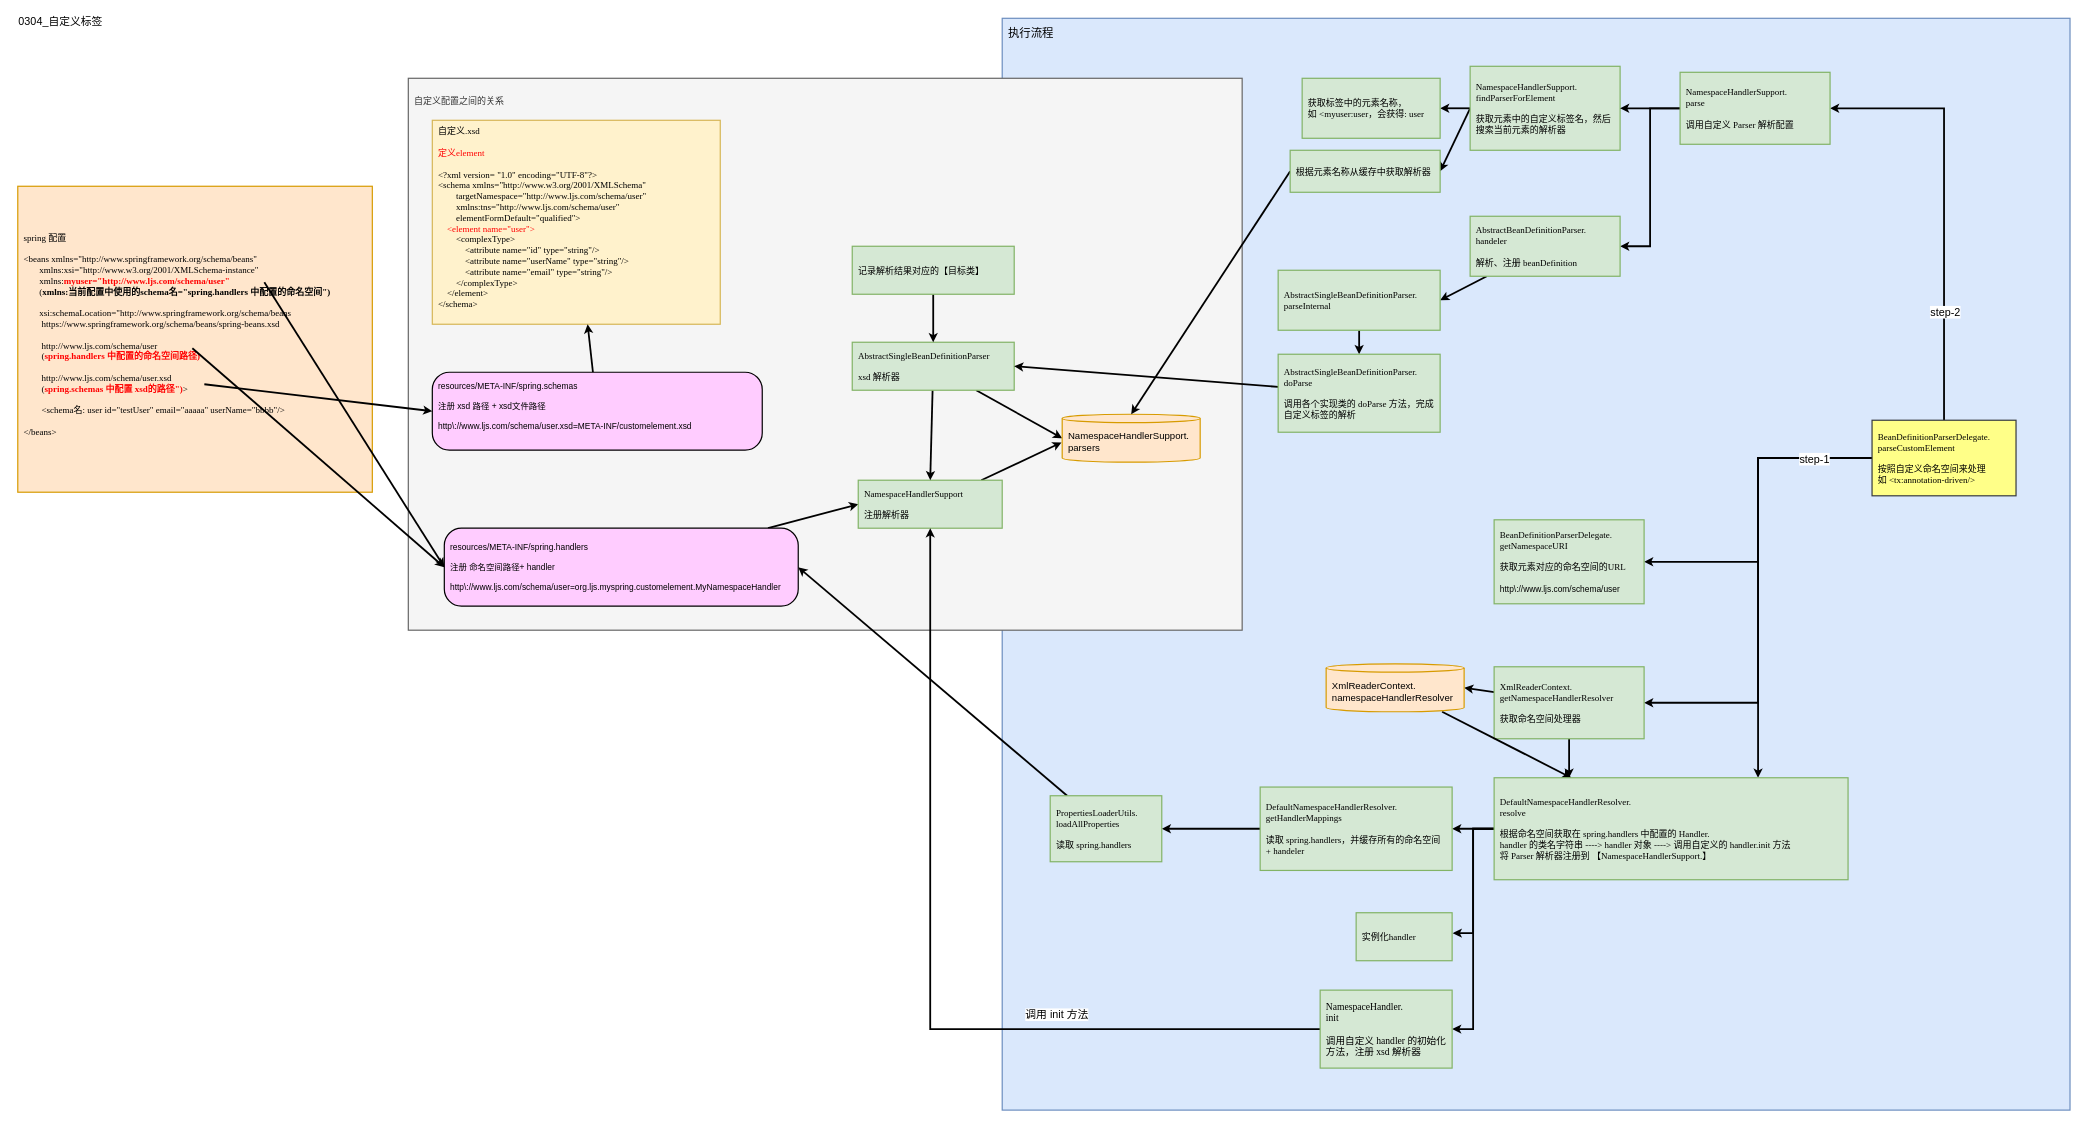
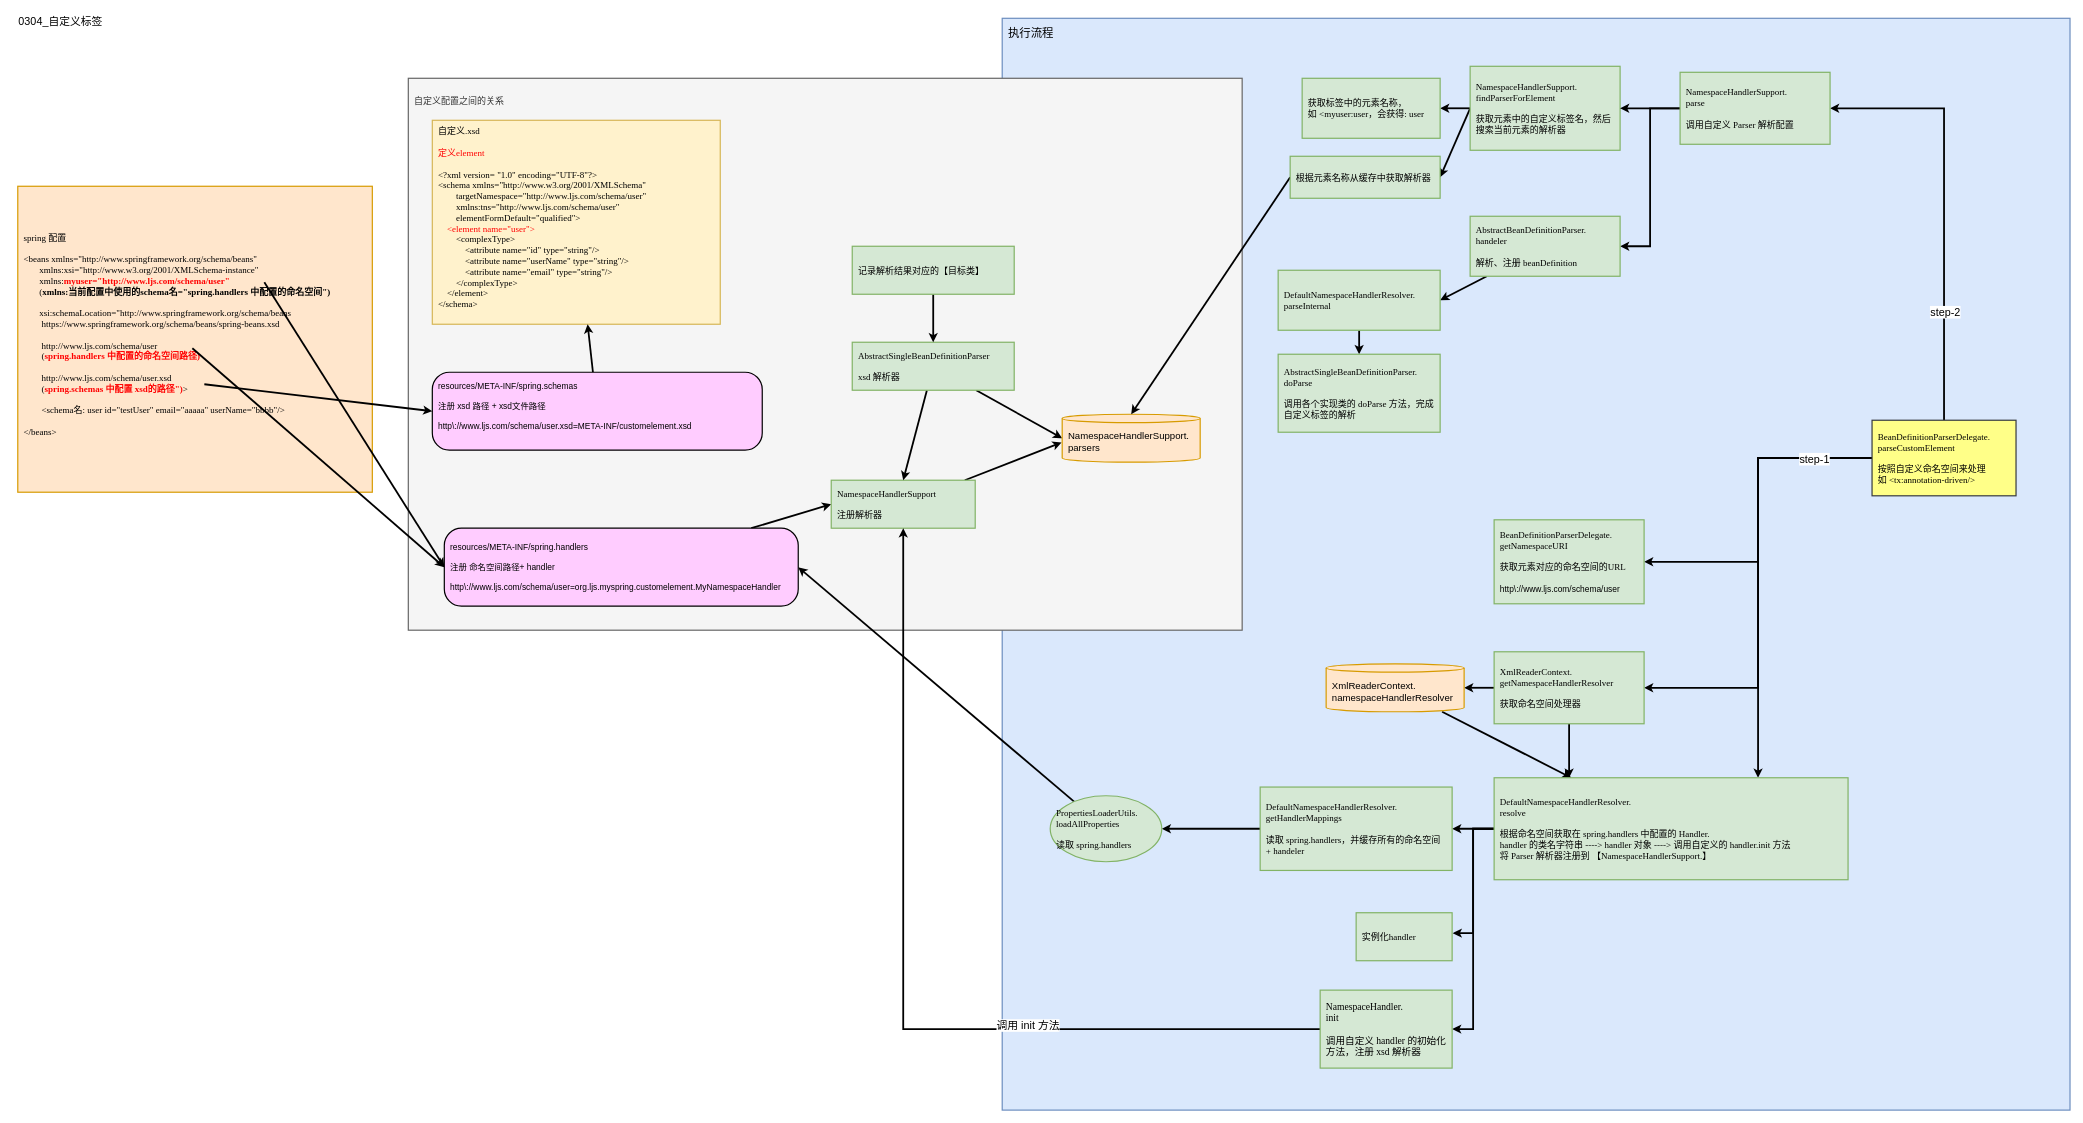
(1365, 171) -> (1365, 177)
(1349, 300) -> (1345, 300)
(1149, 377) -> none
(930, 504) -> (903, 504)
(1569, 703) -> (1569, 688)
(1106, 829) -> (1106, 829)
